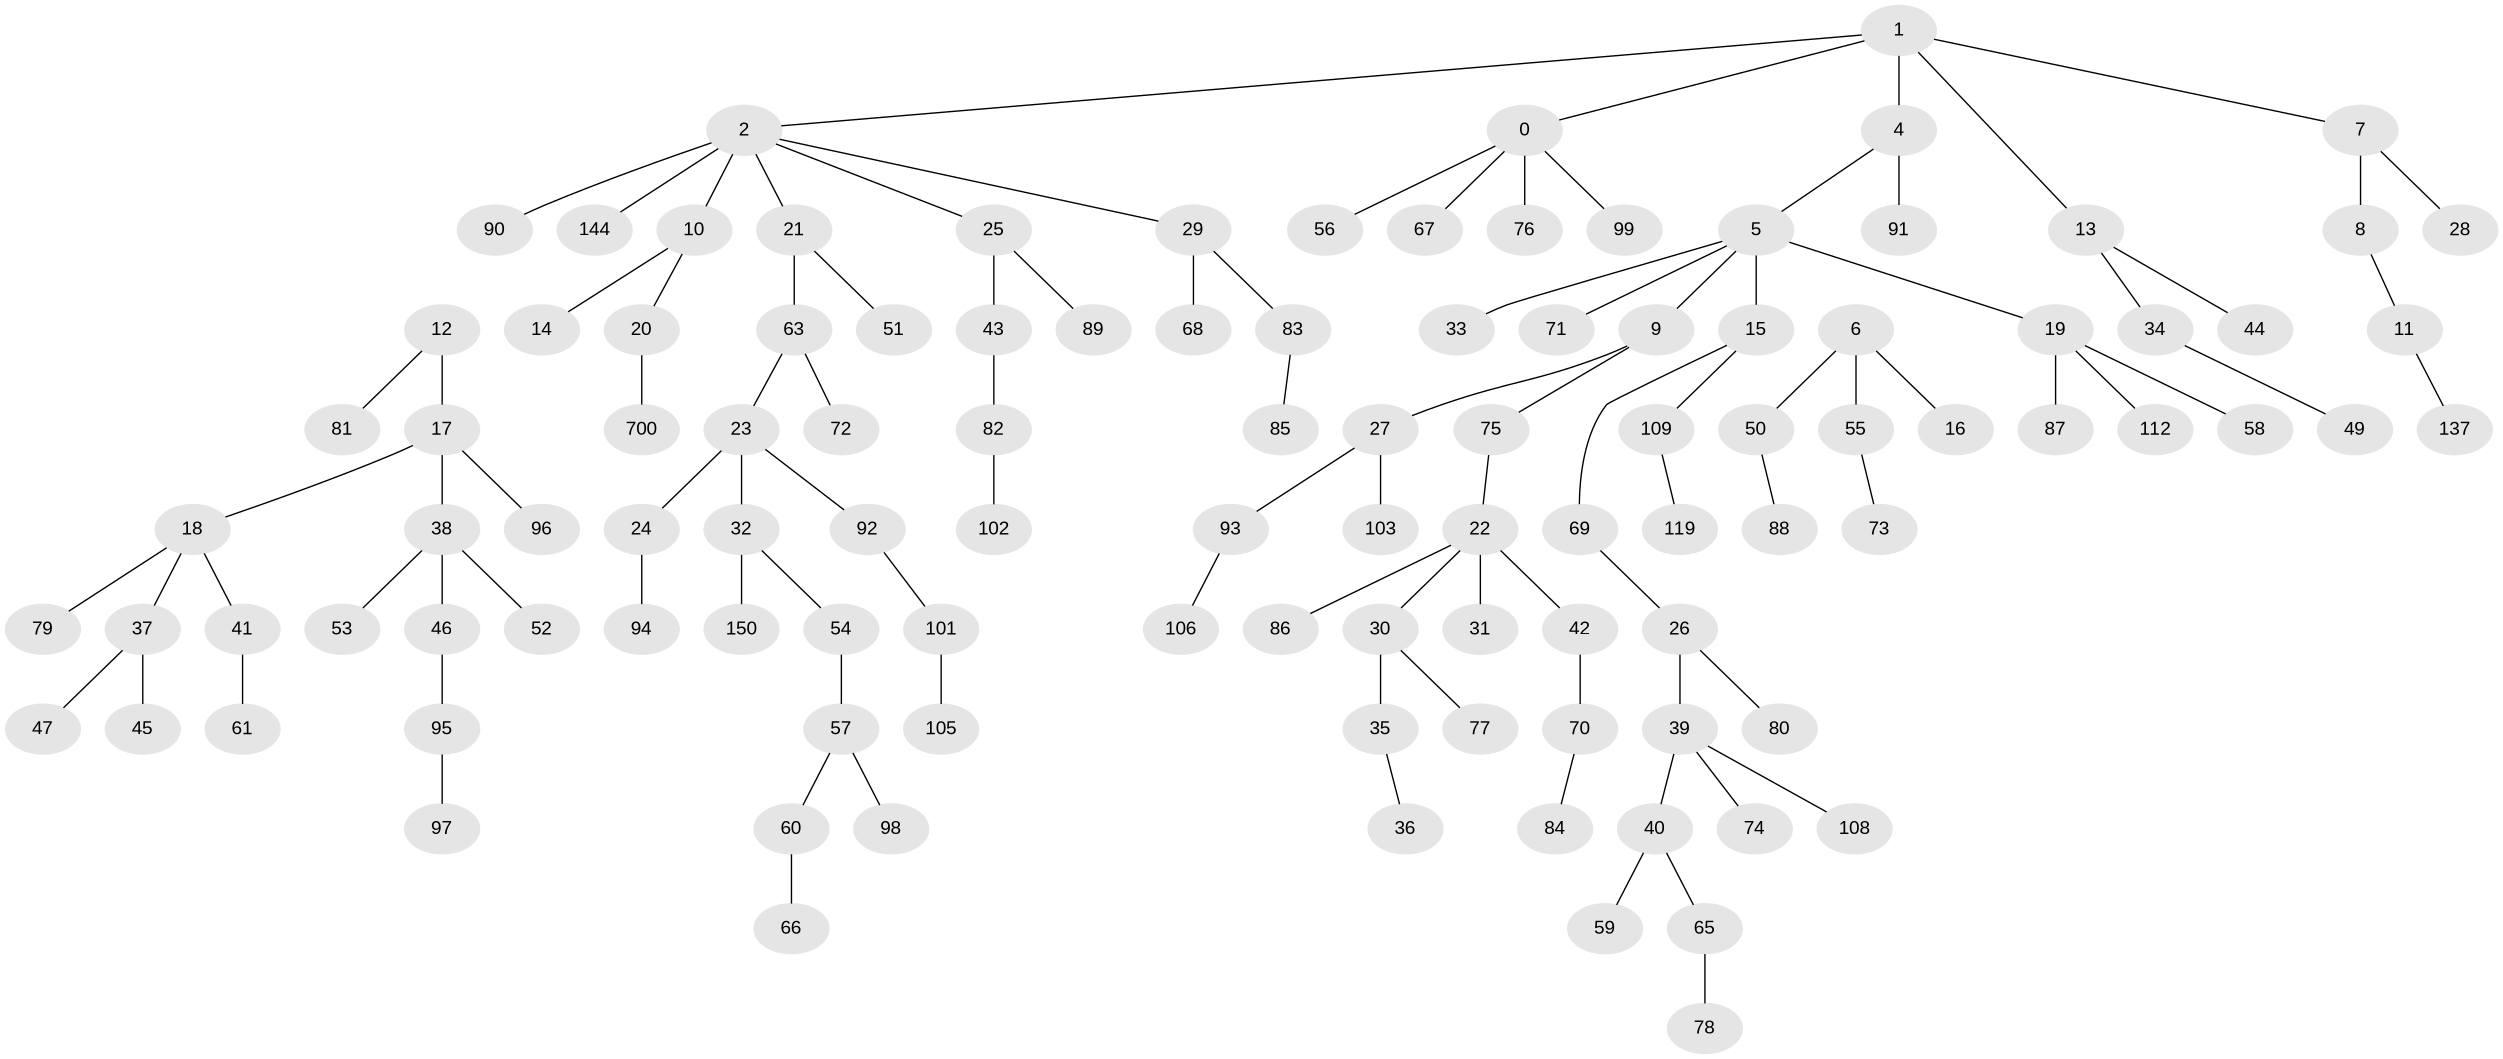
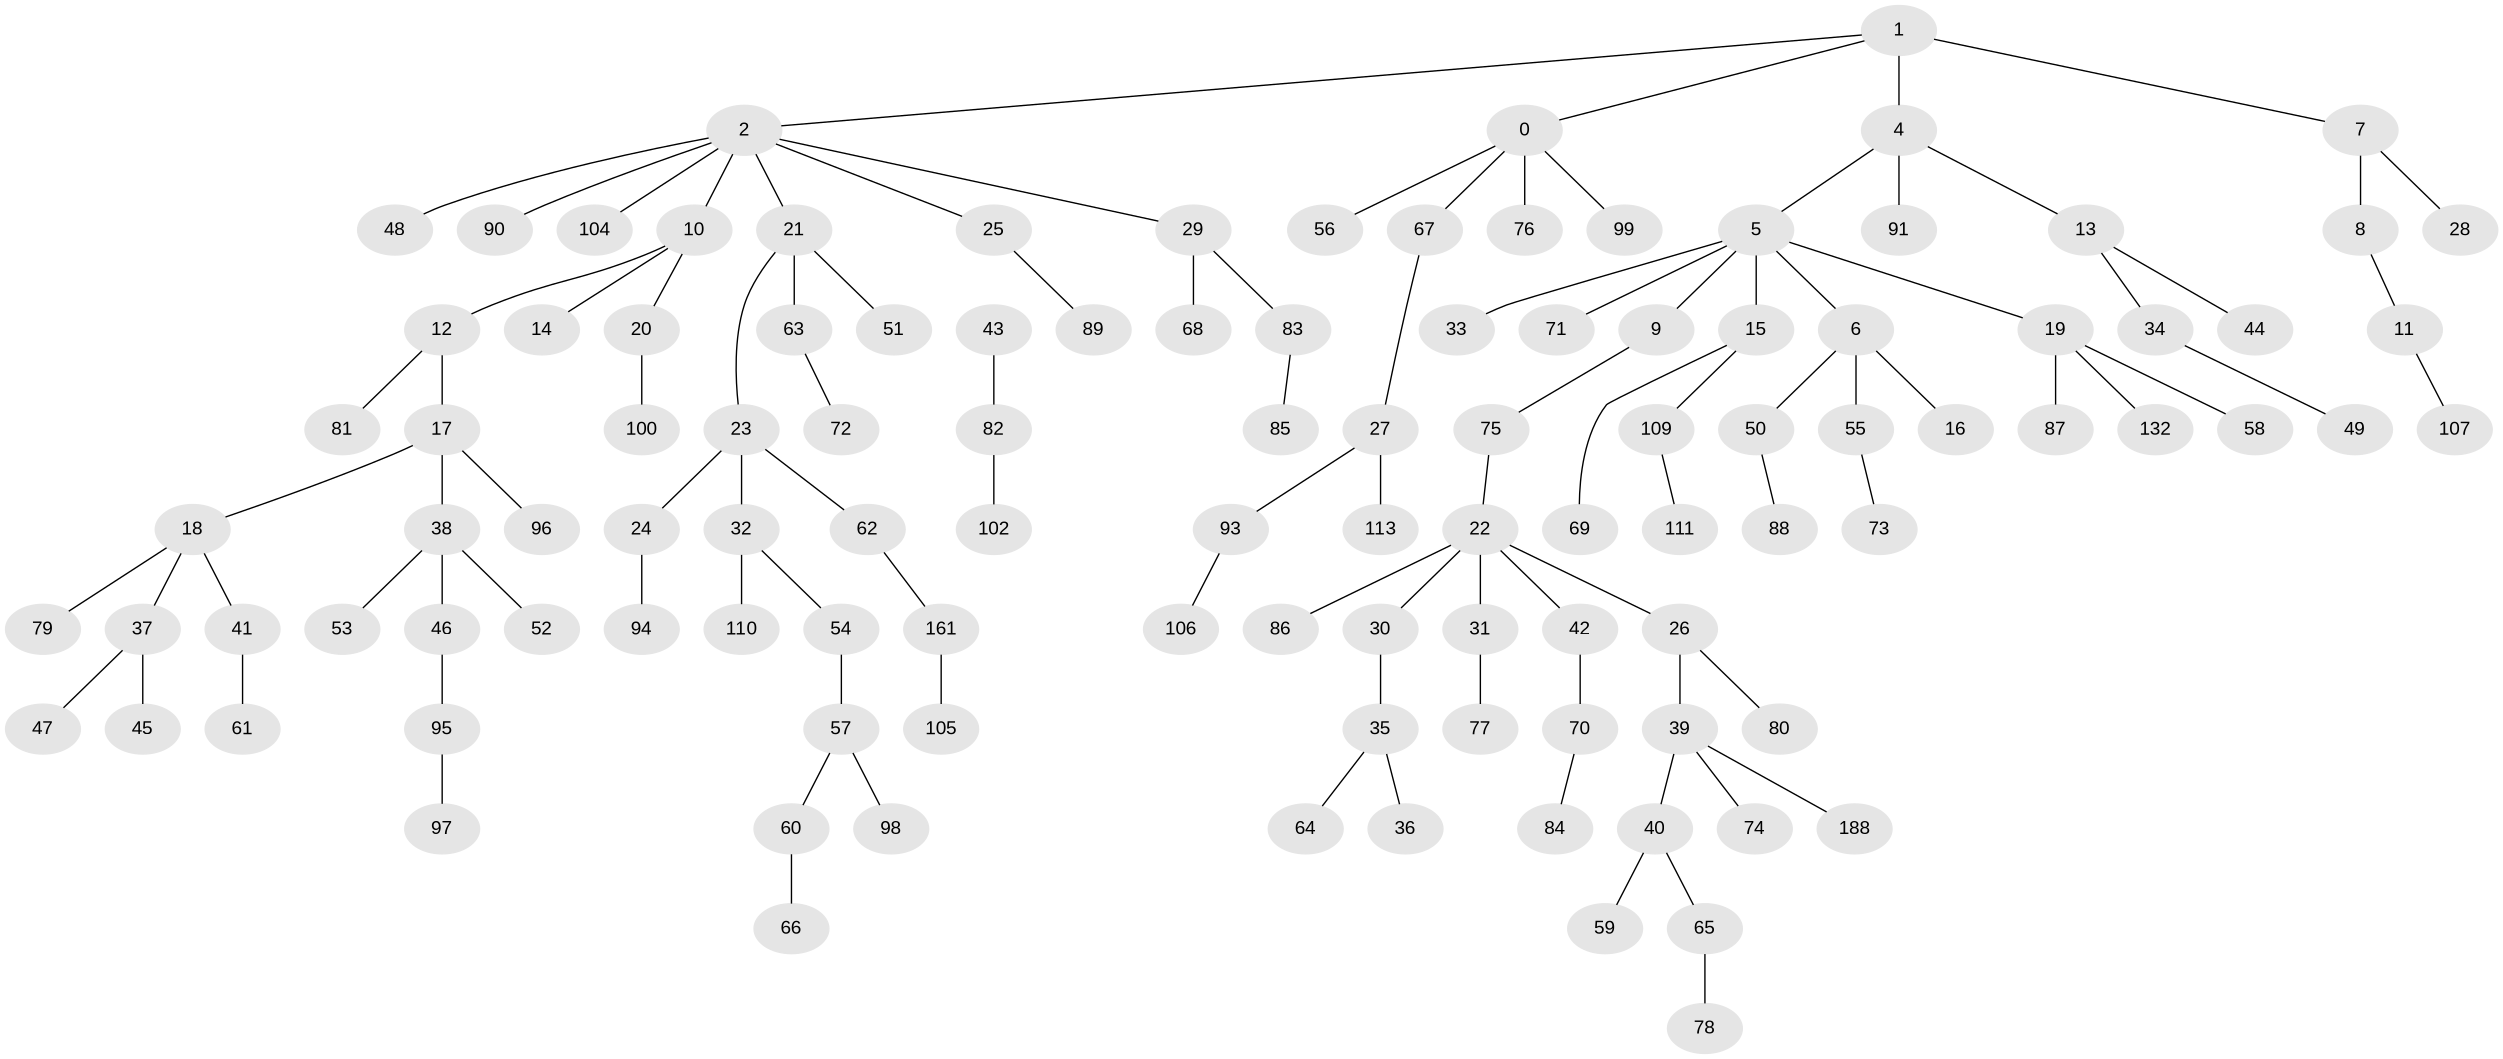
(1992, 130) -> (1993, 180)
none -> (395, 230)
(595, 230) -> (595, 230)
none -> (568, 280)
(994, 280) -> none
none -> (1806, 280)
(768, 380) -> (740, 324)
(1520, 382) -> (1401, 330)
(642, 430) -> (642, 430)
(2155, 430) -> (2155, 430)
(2455, 430) -> (2455, 430)
(868, 529) -> (868, 529)
(1381, 529) -> (1381, 529)
(1680, 529) -> (1680, 529)
(1630, 579) -> (1580, 579)
(742, 629) -> (742, 629)
(941, 629) -> (941, 629)
(1430, 679) -> (1480, 679)
none -> (1306, 829)
(1855, 829) -> (1855, 829)
